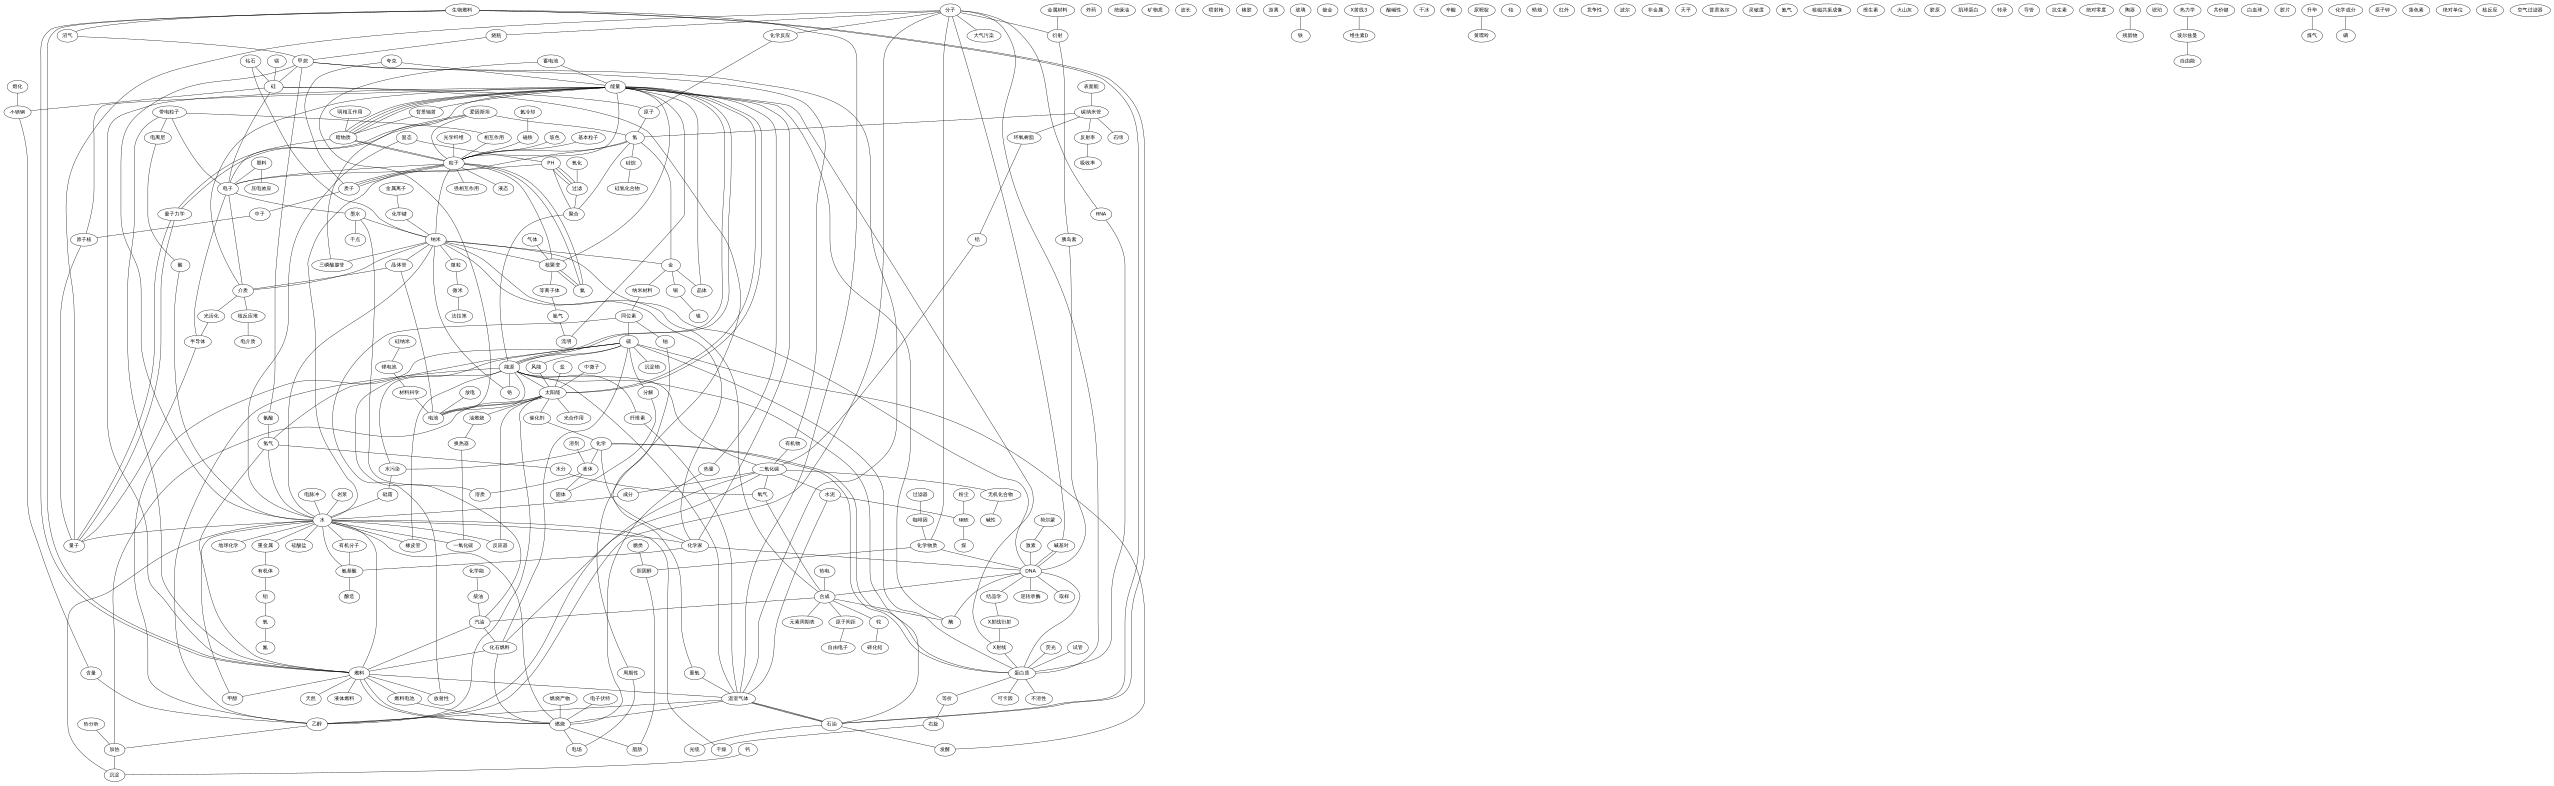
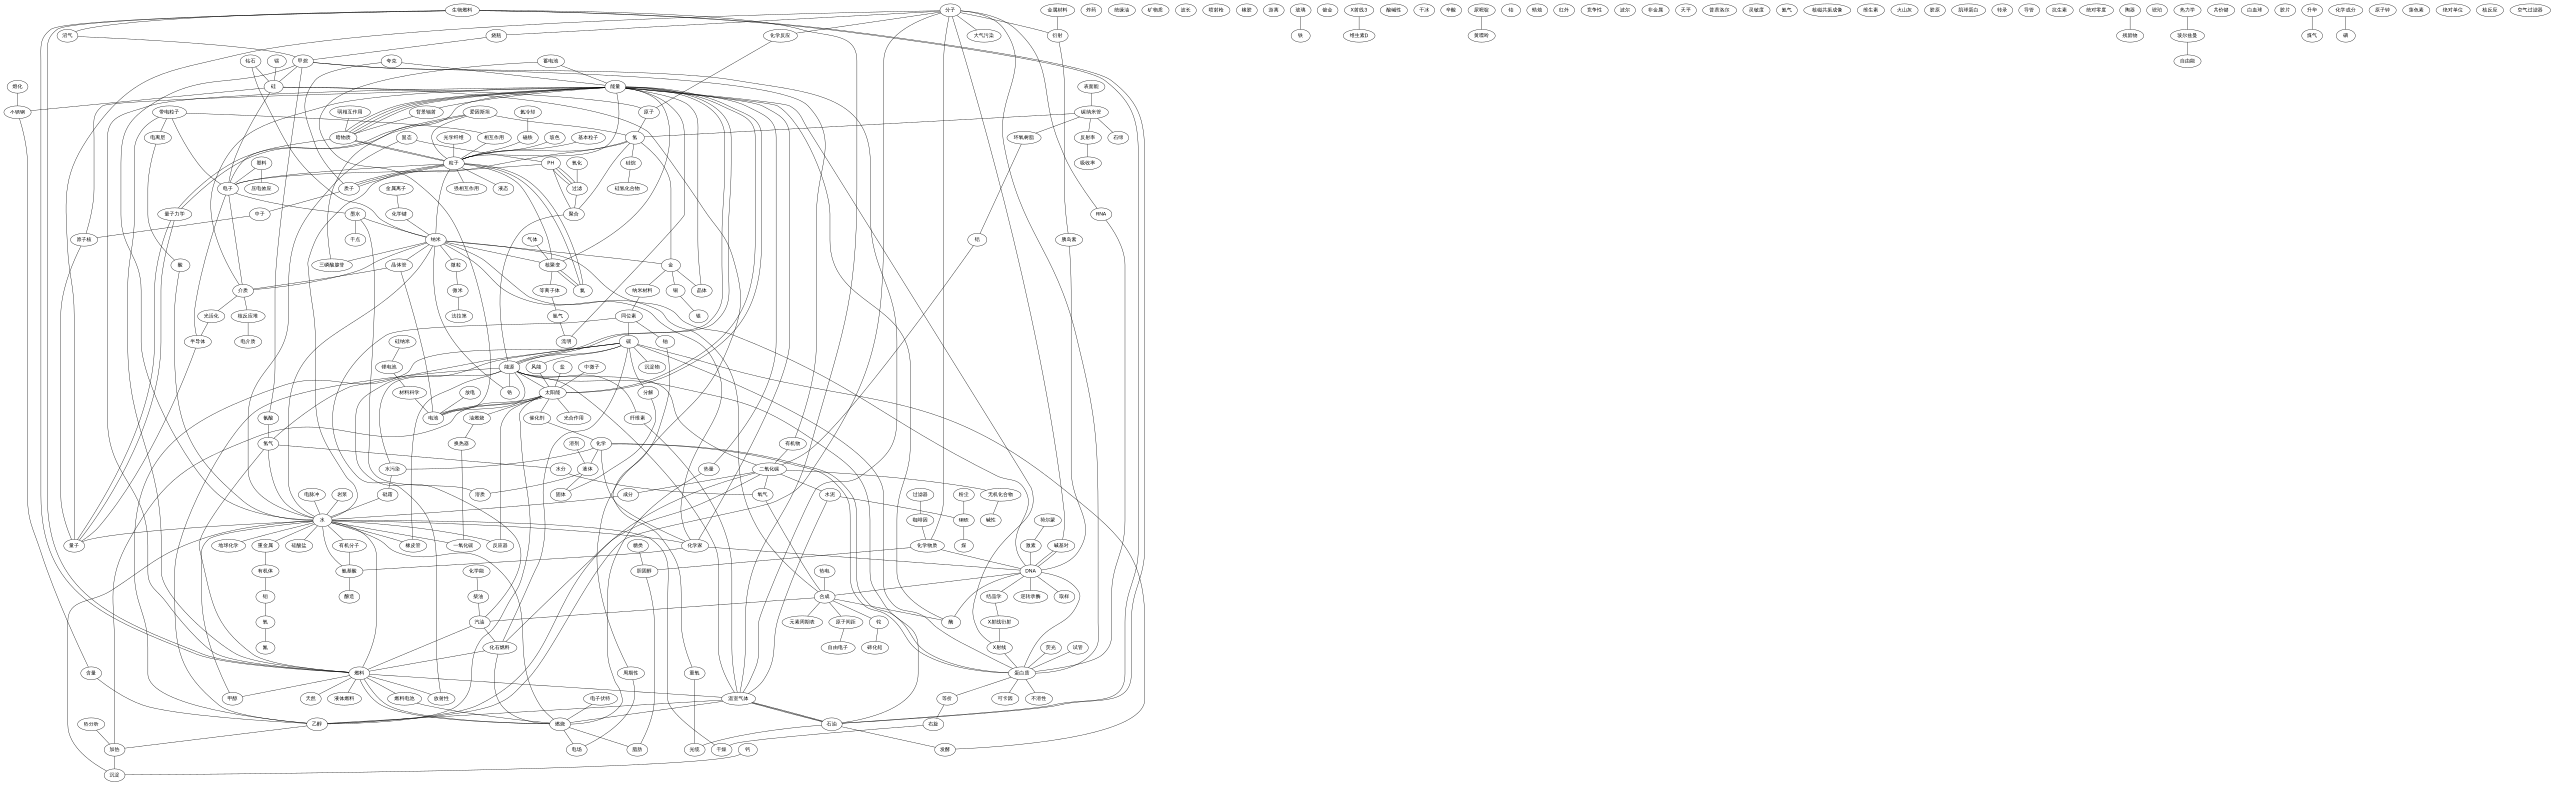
(716, 686) -> (695, 712)
(560, 699) -> none
